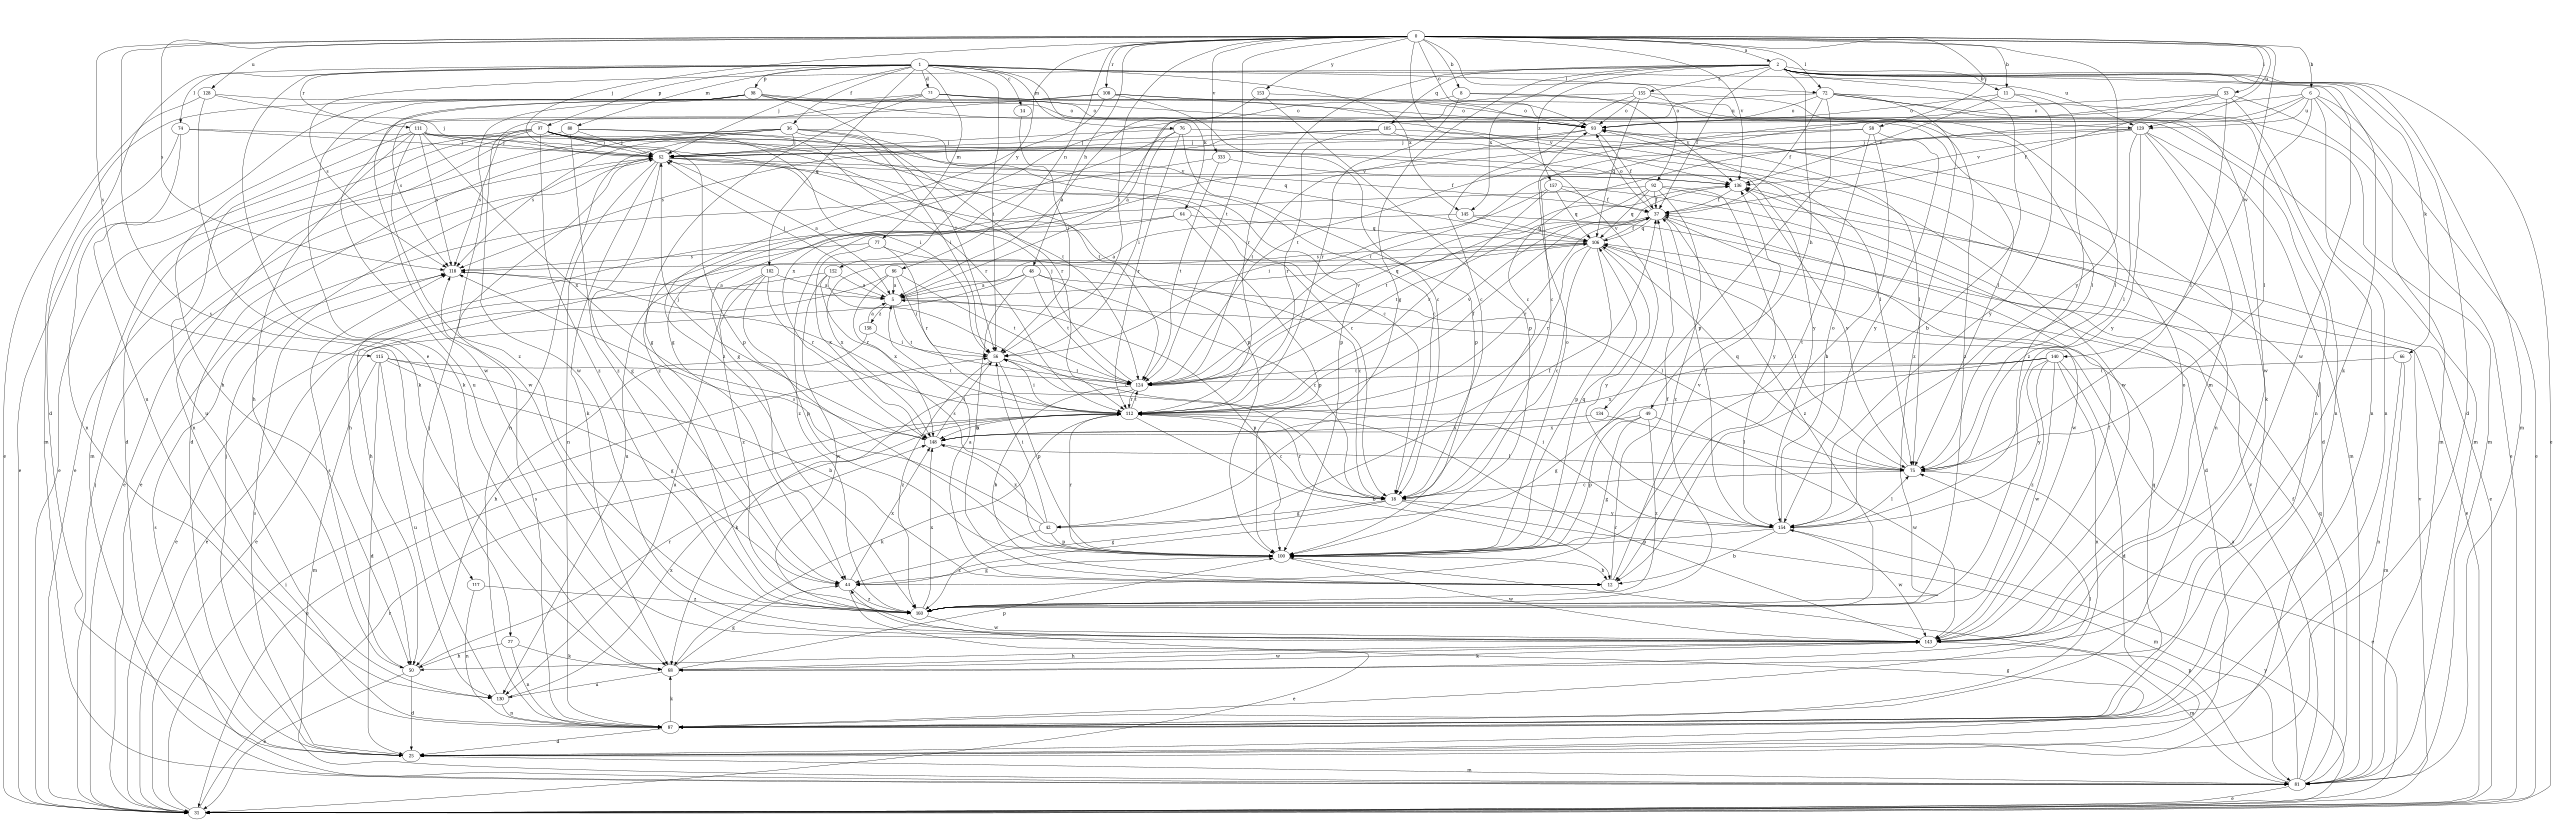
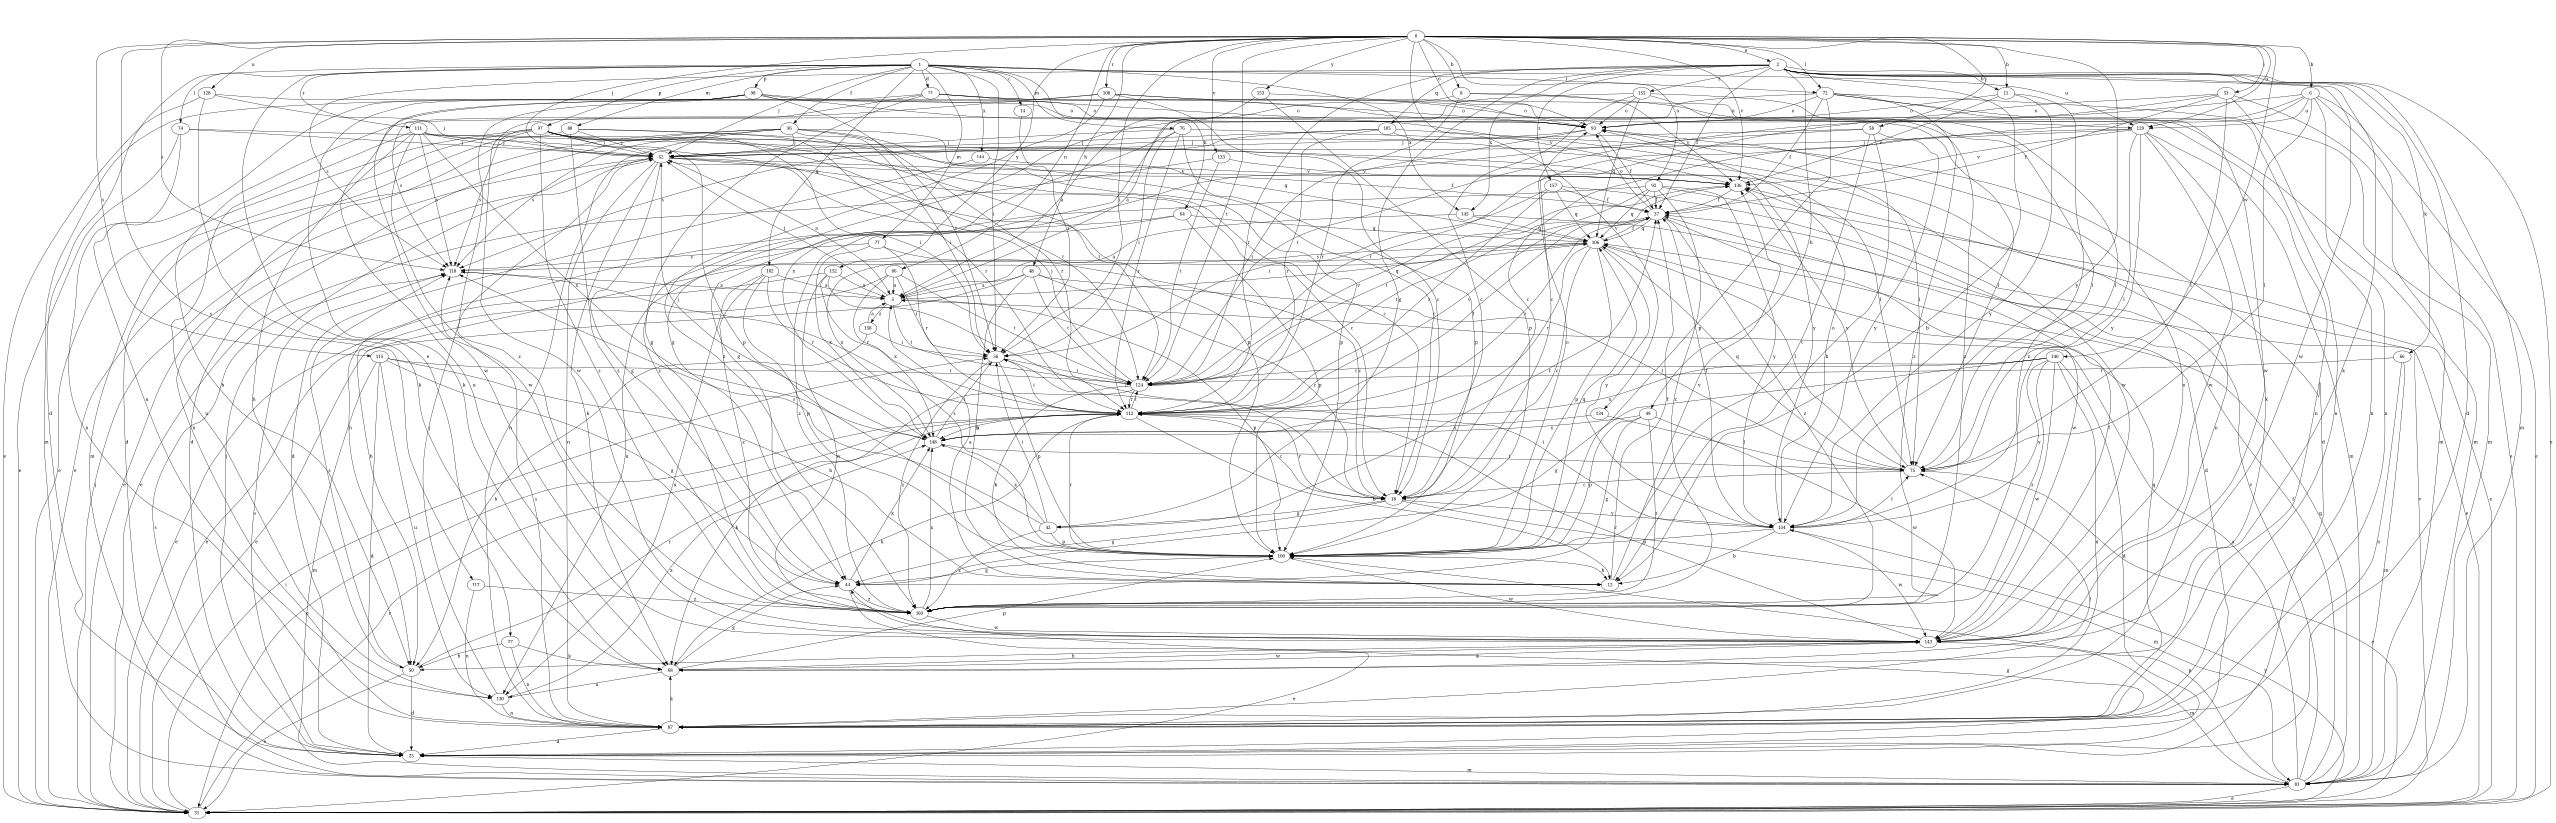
none -> (980, 157)
(1221, 157) -> (1221, 157)
(2211, 385) -> (2211, 385)
